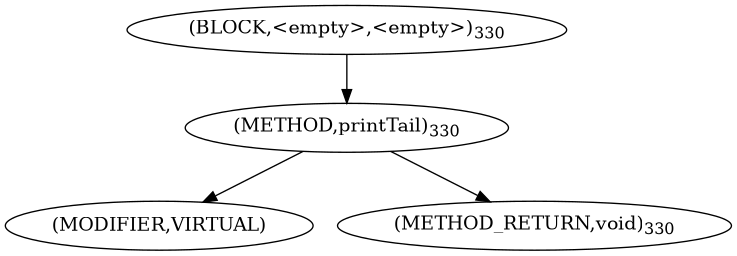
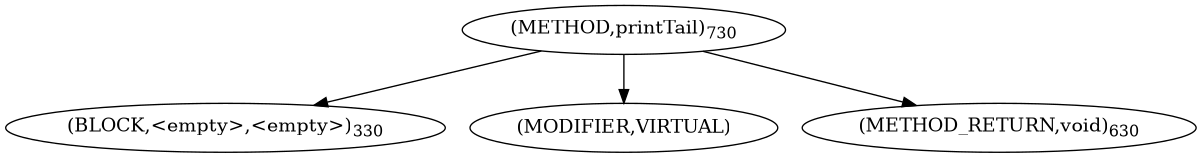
(347, 72) -> (434, 77)
(445, 126) -> (722, 28)
(660, 224) -> (1124, 126)
